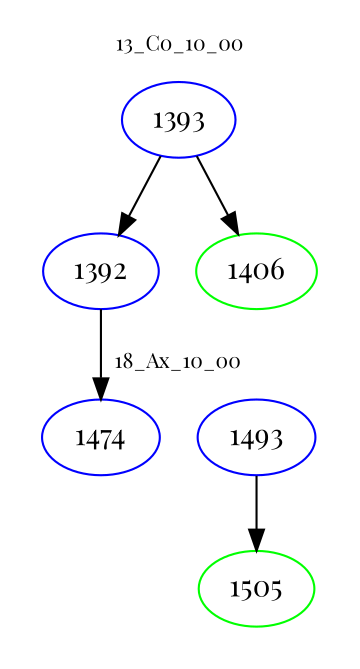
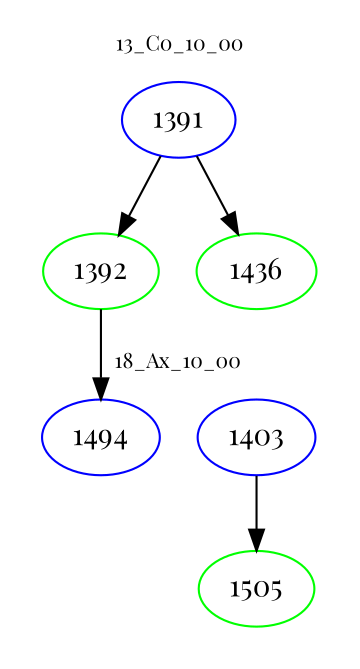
(179, 120) -> (179, 120)
(101, 271) -> (101, 271)
(257, 271) -> (257, 271)
(101, 437) -> (101, 437)
(257, 437) -> (257, 437)
